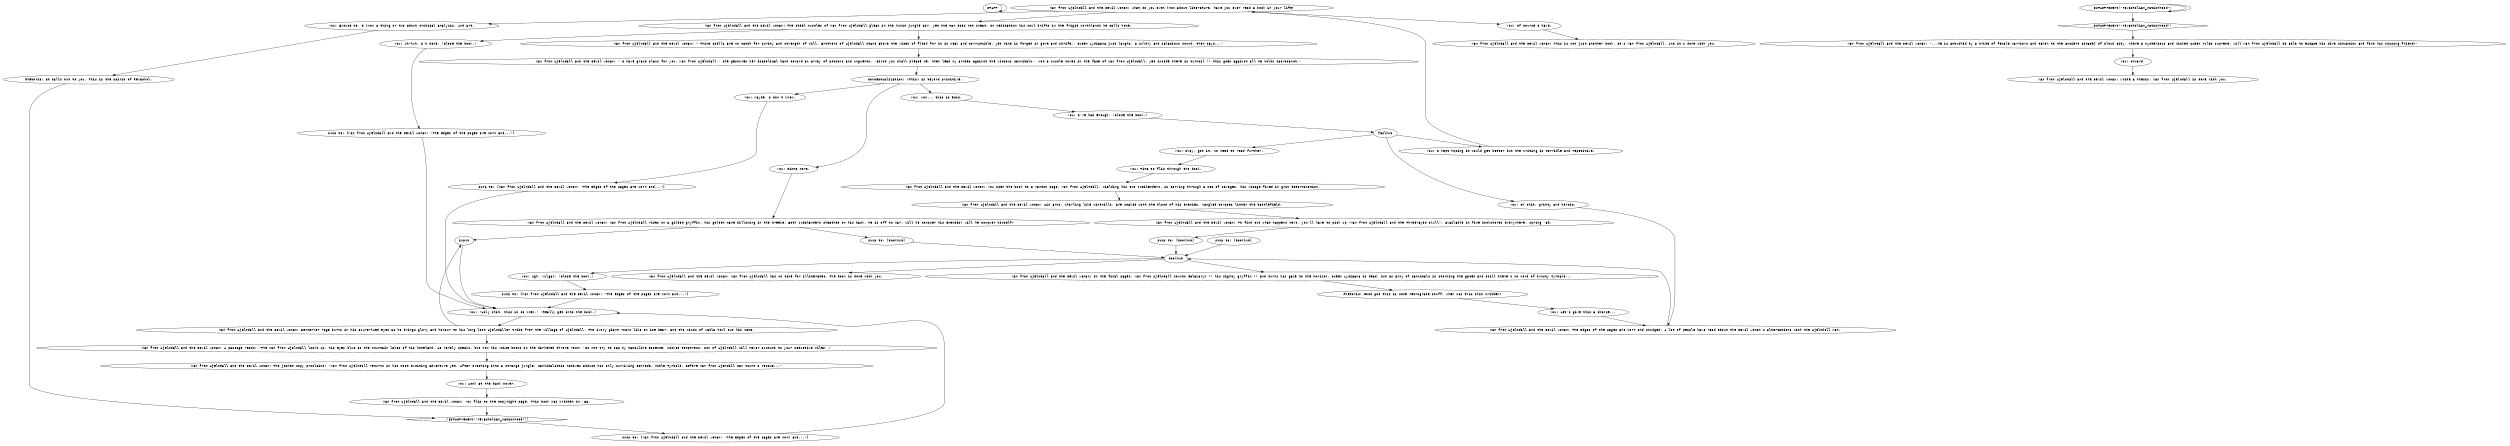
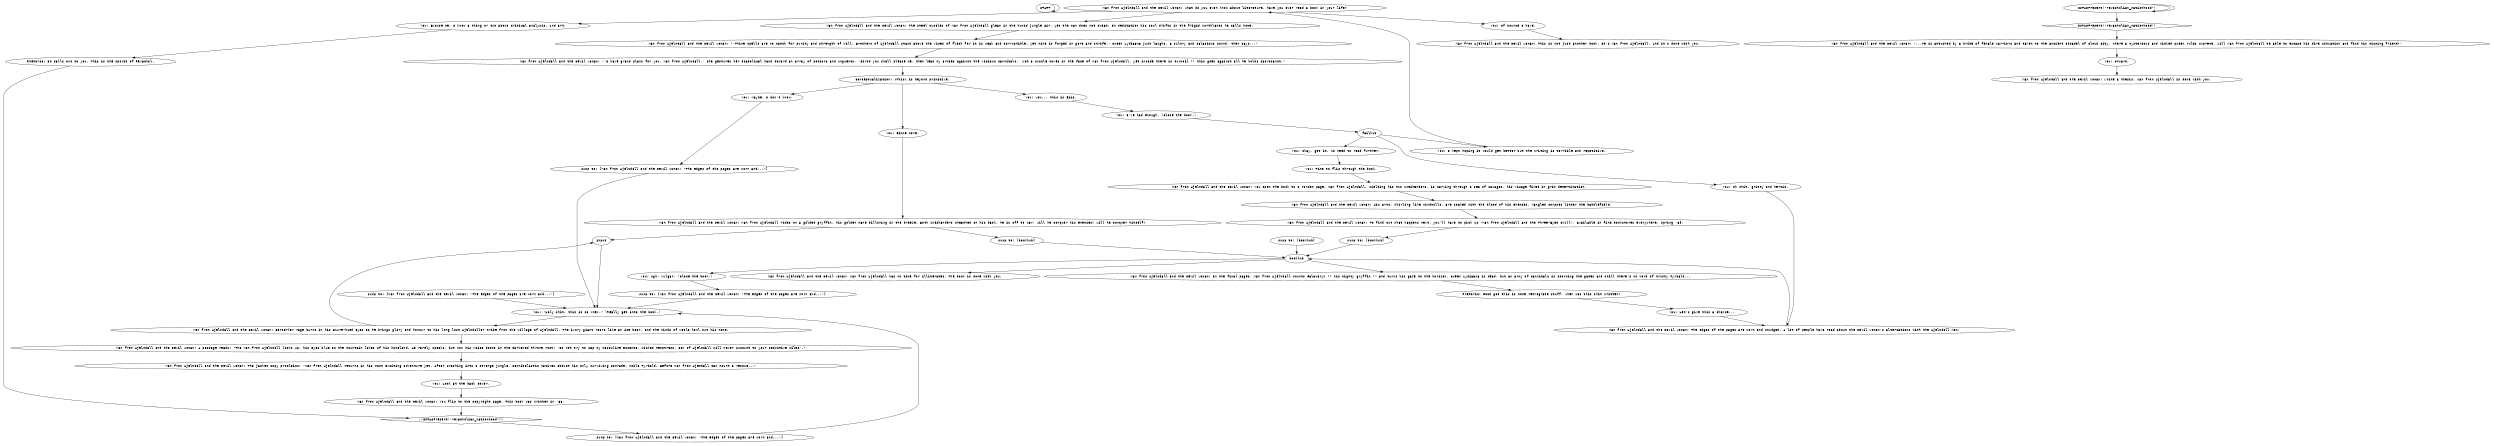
(436, 44) -> none
